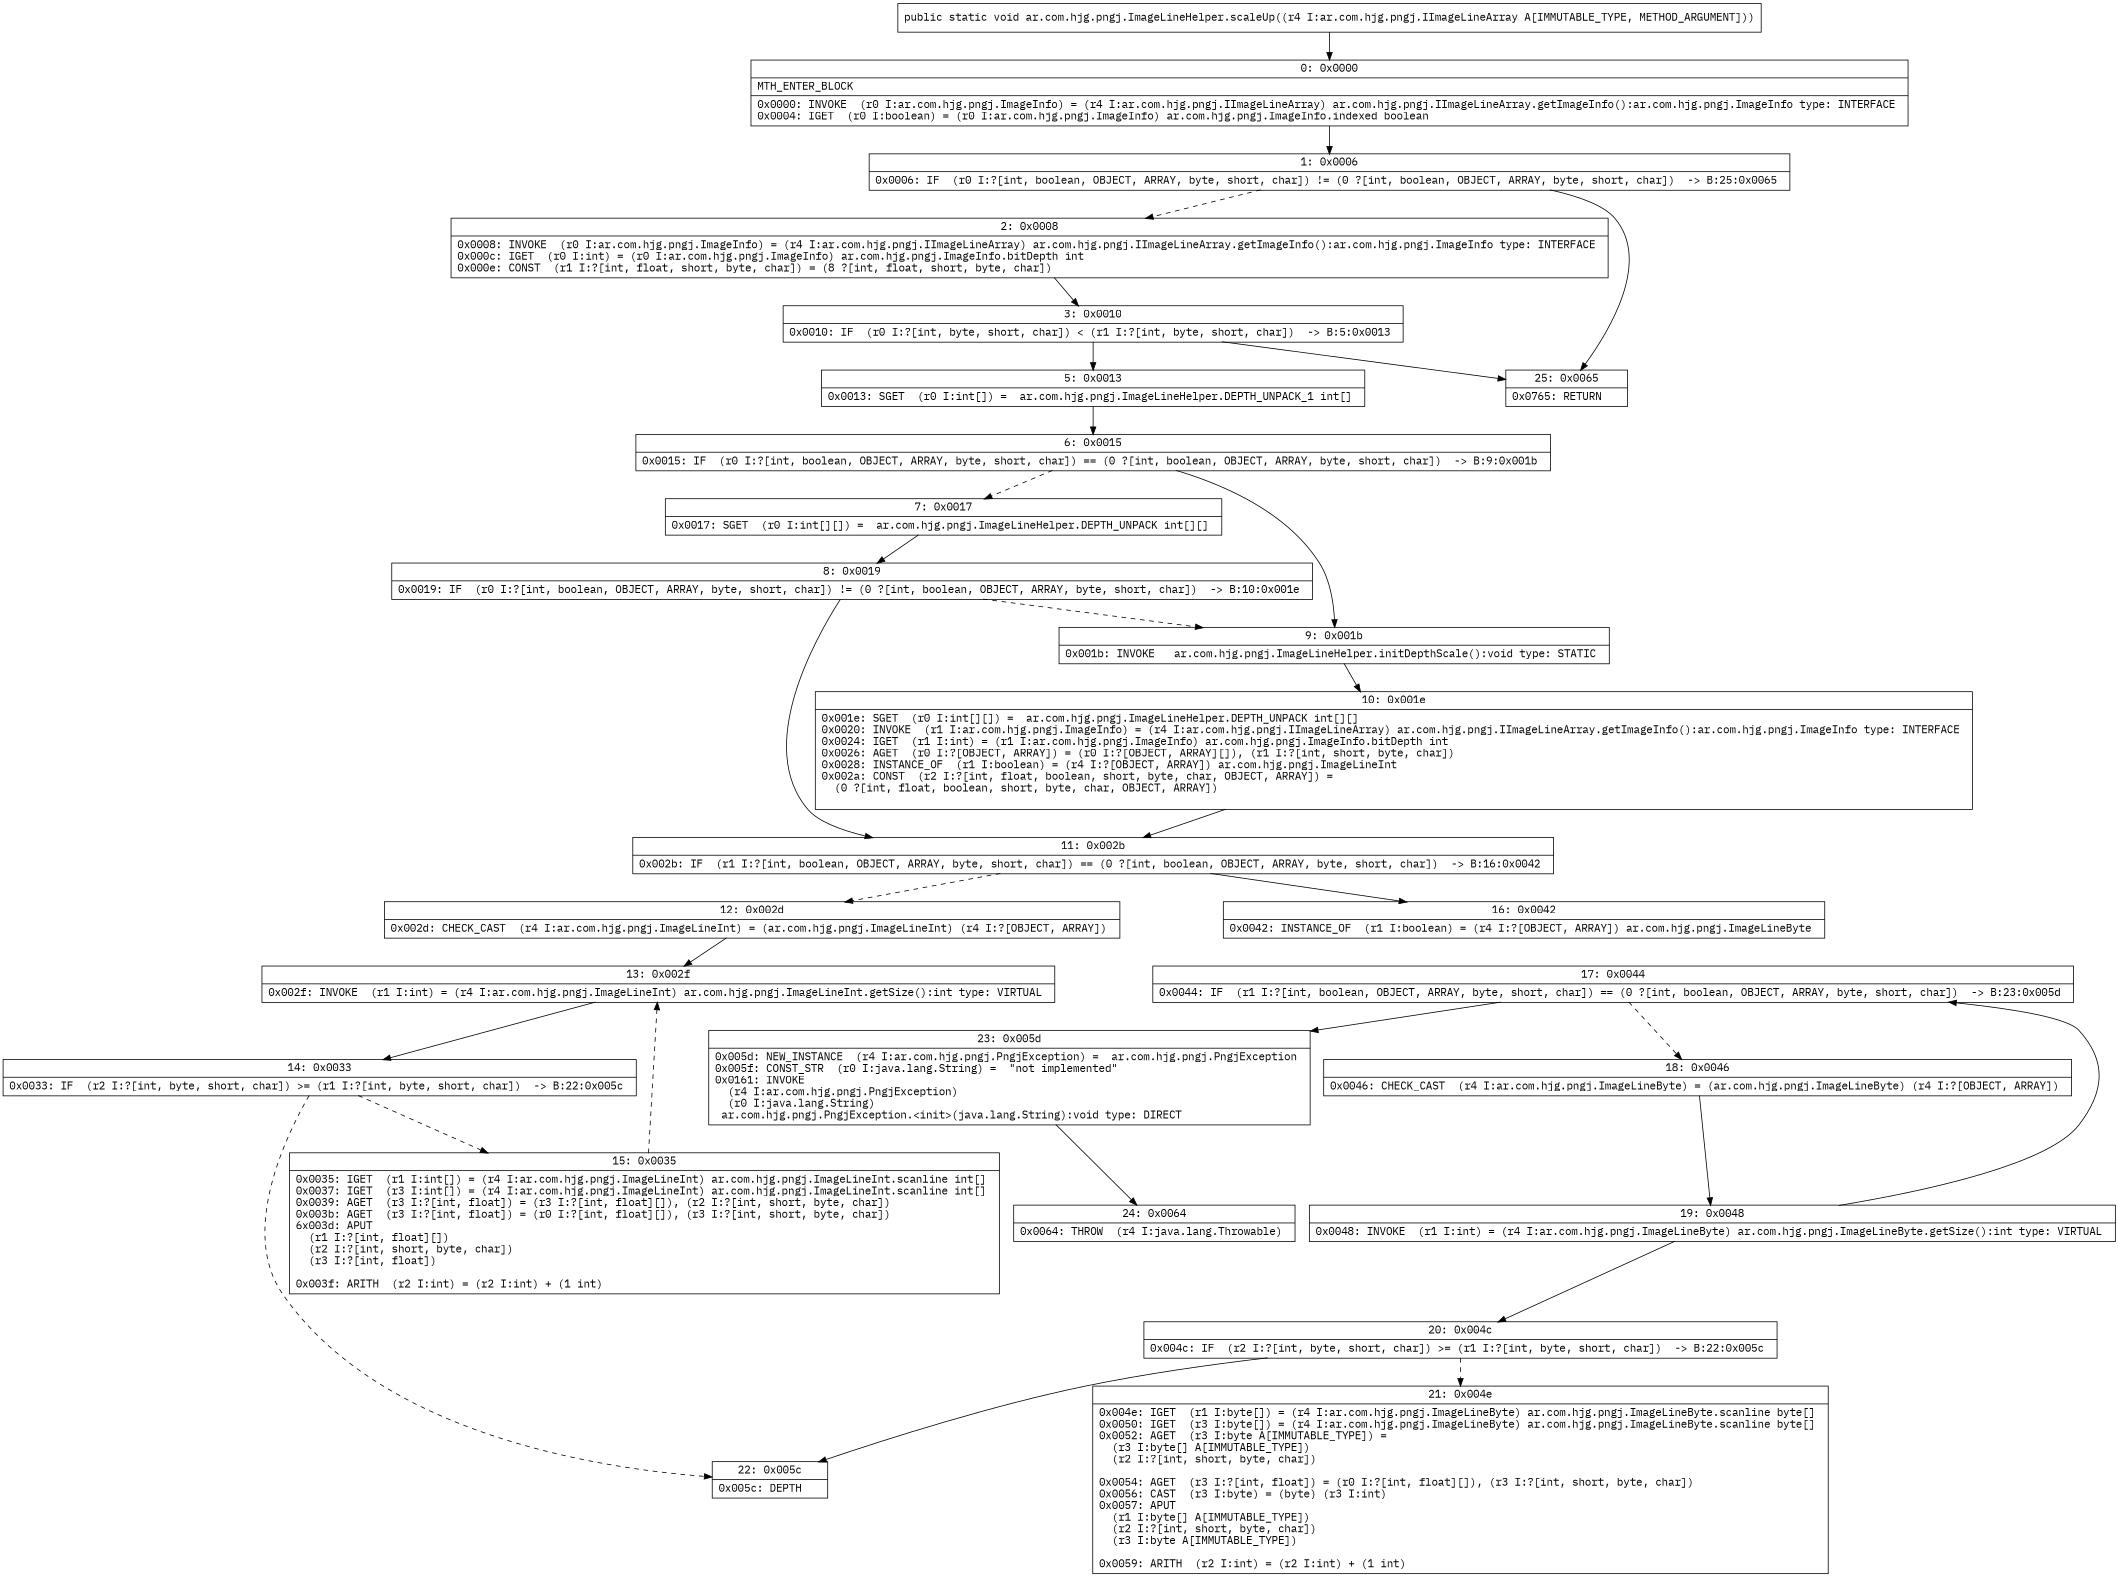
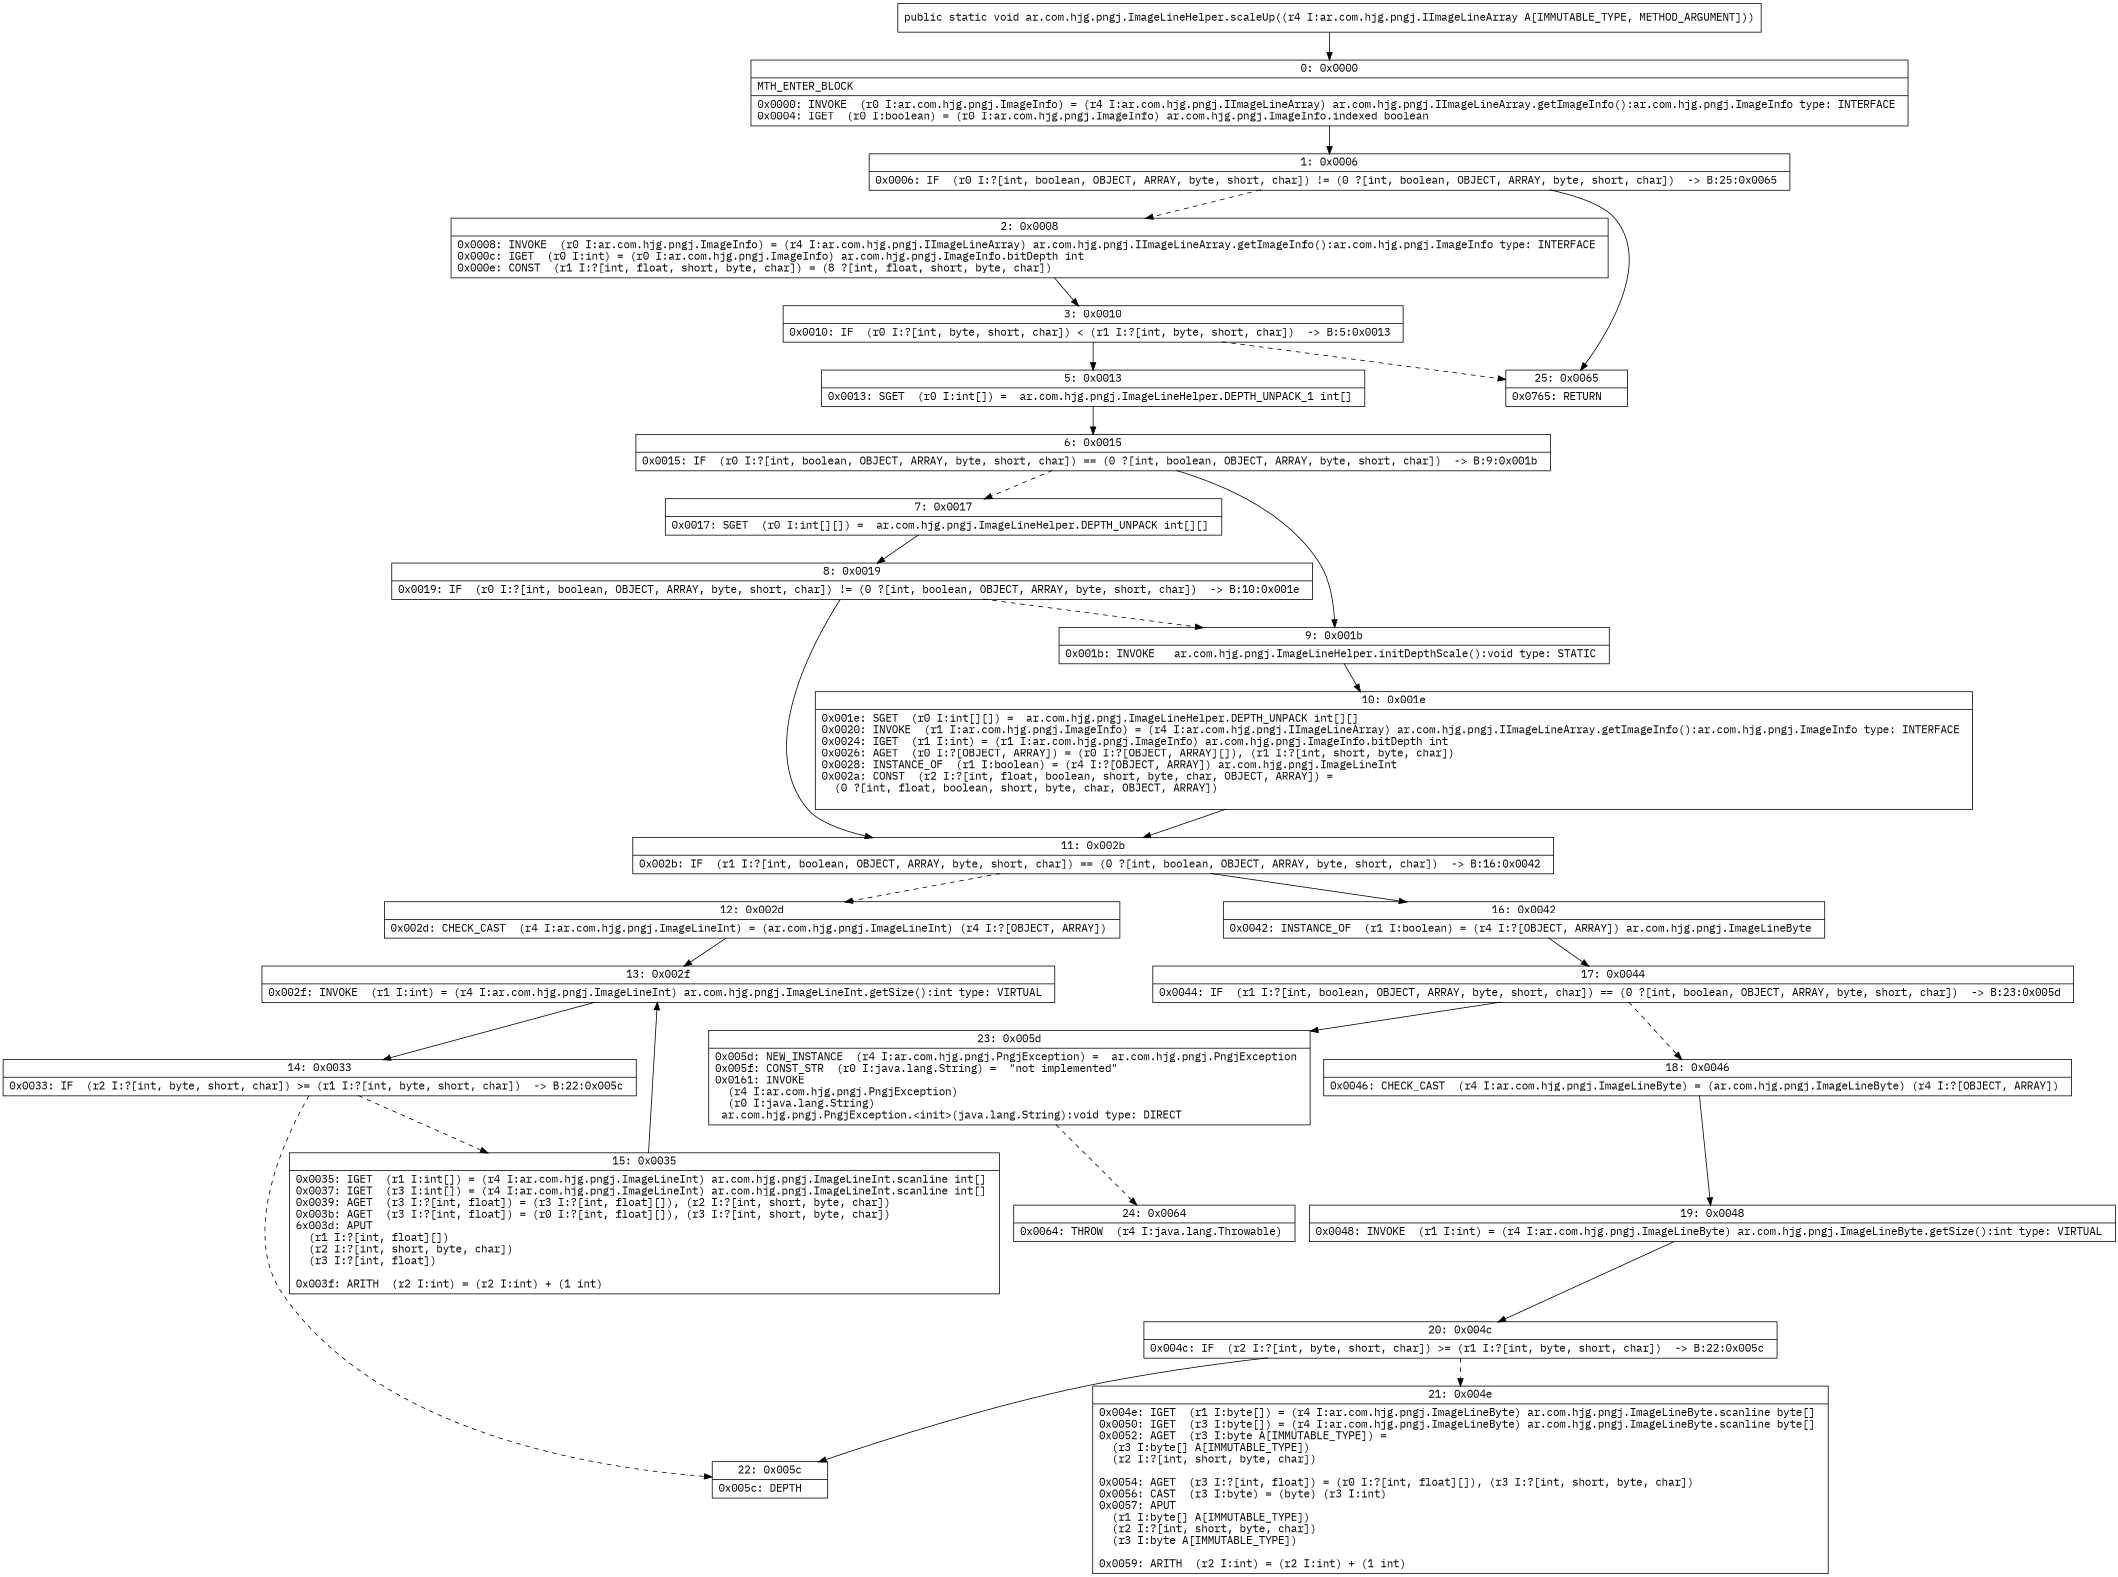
(1360, 360) -> (1360, 360)
(653, 1082) -> (653, 1082)
(2070, 1134) -> (1565, 950)
(1094, 1162) -> (1094, 1162)
